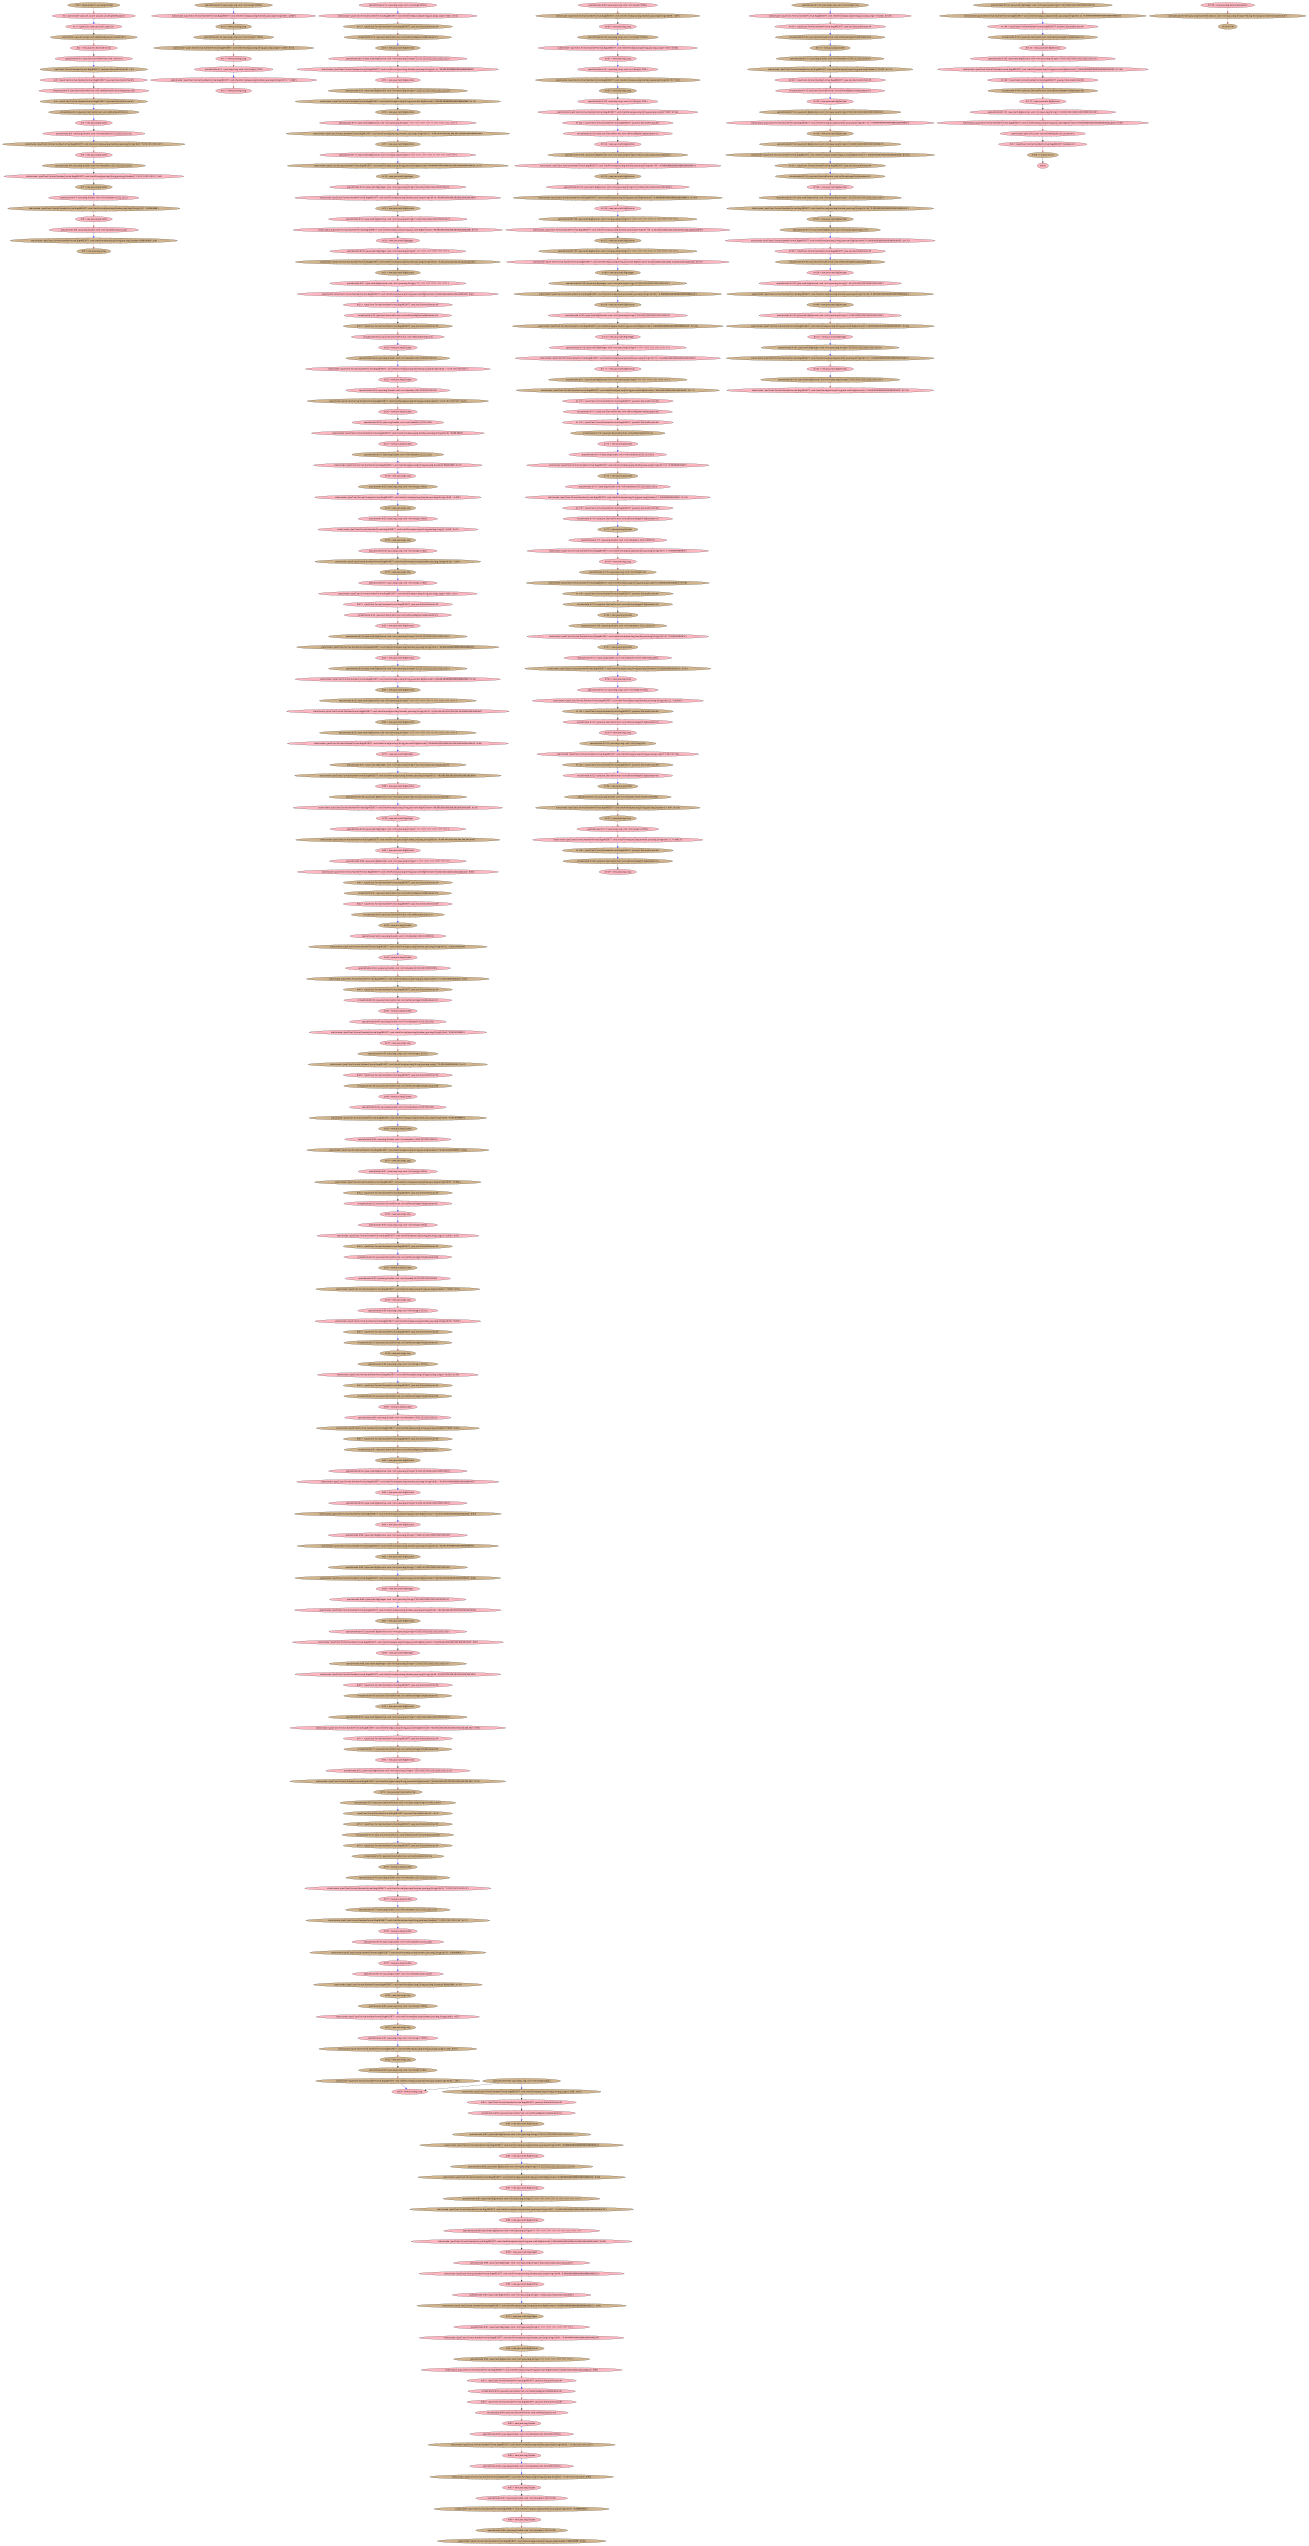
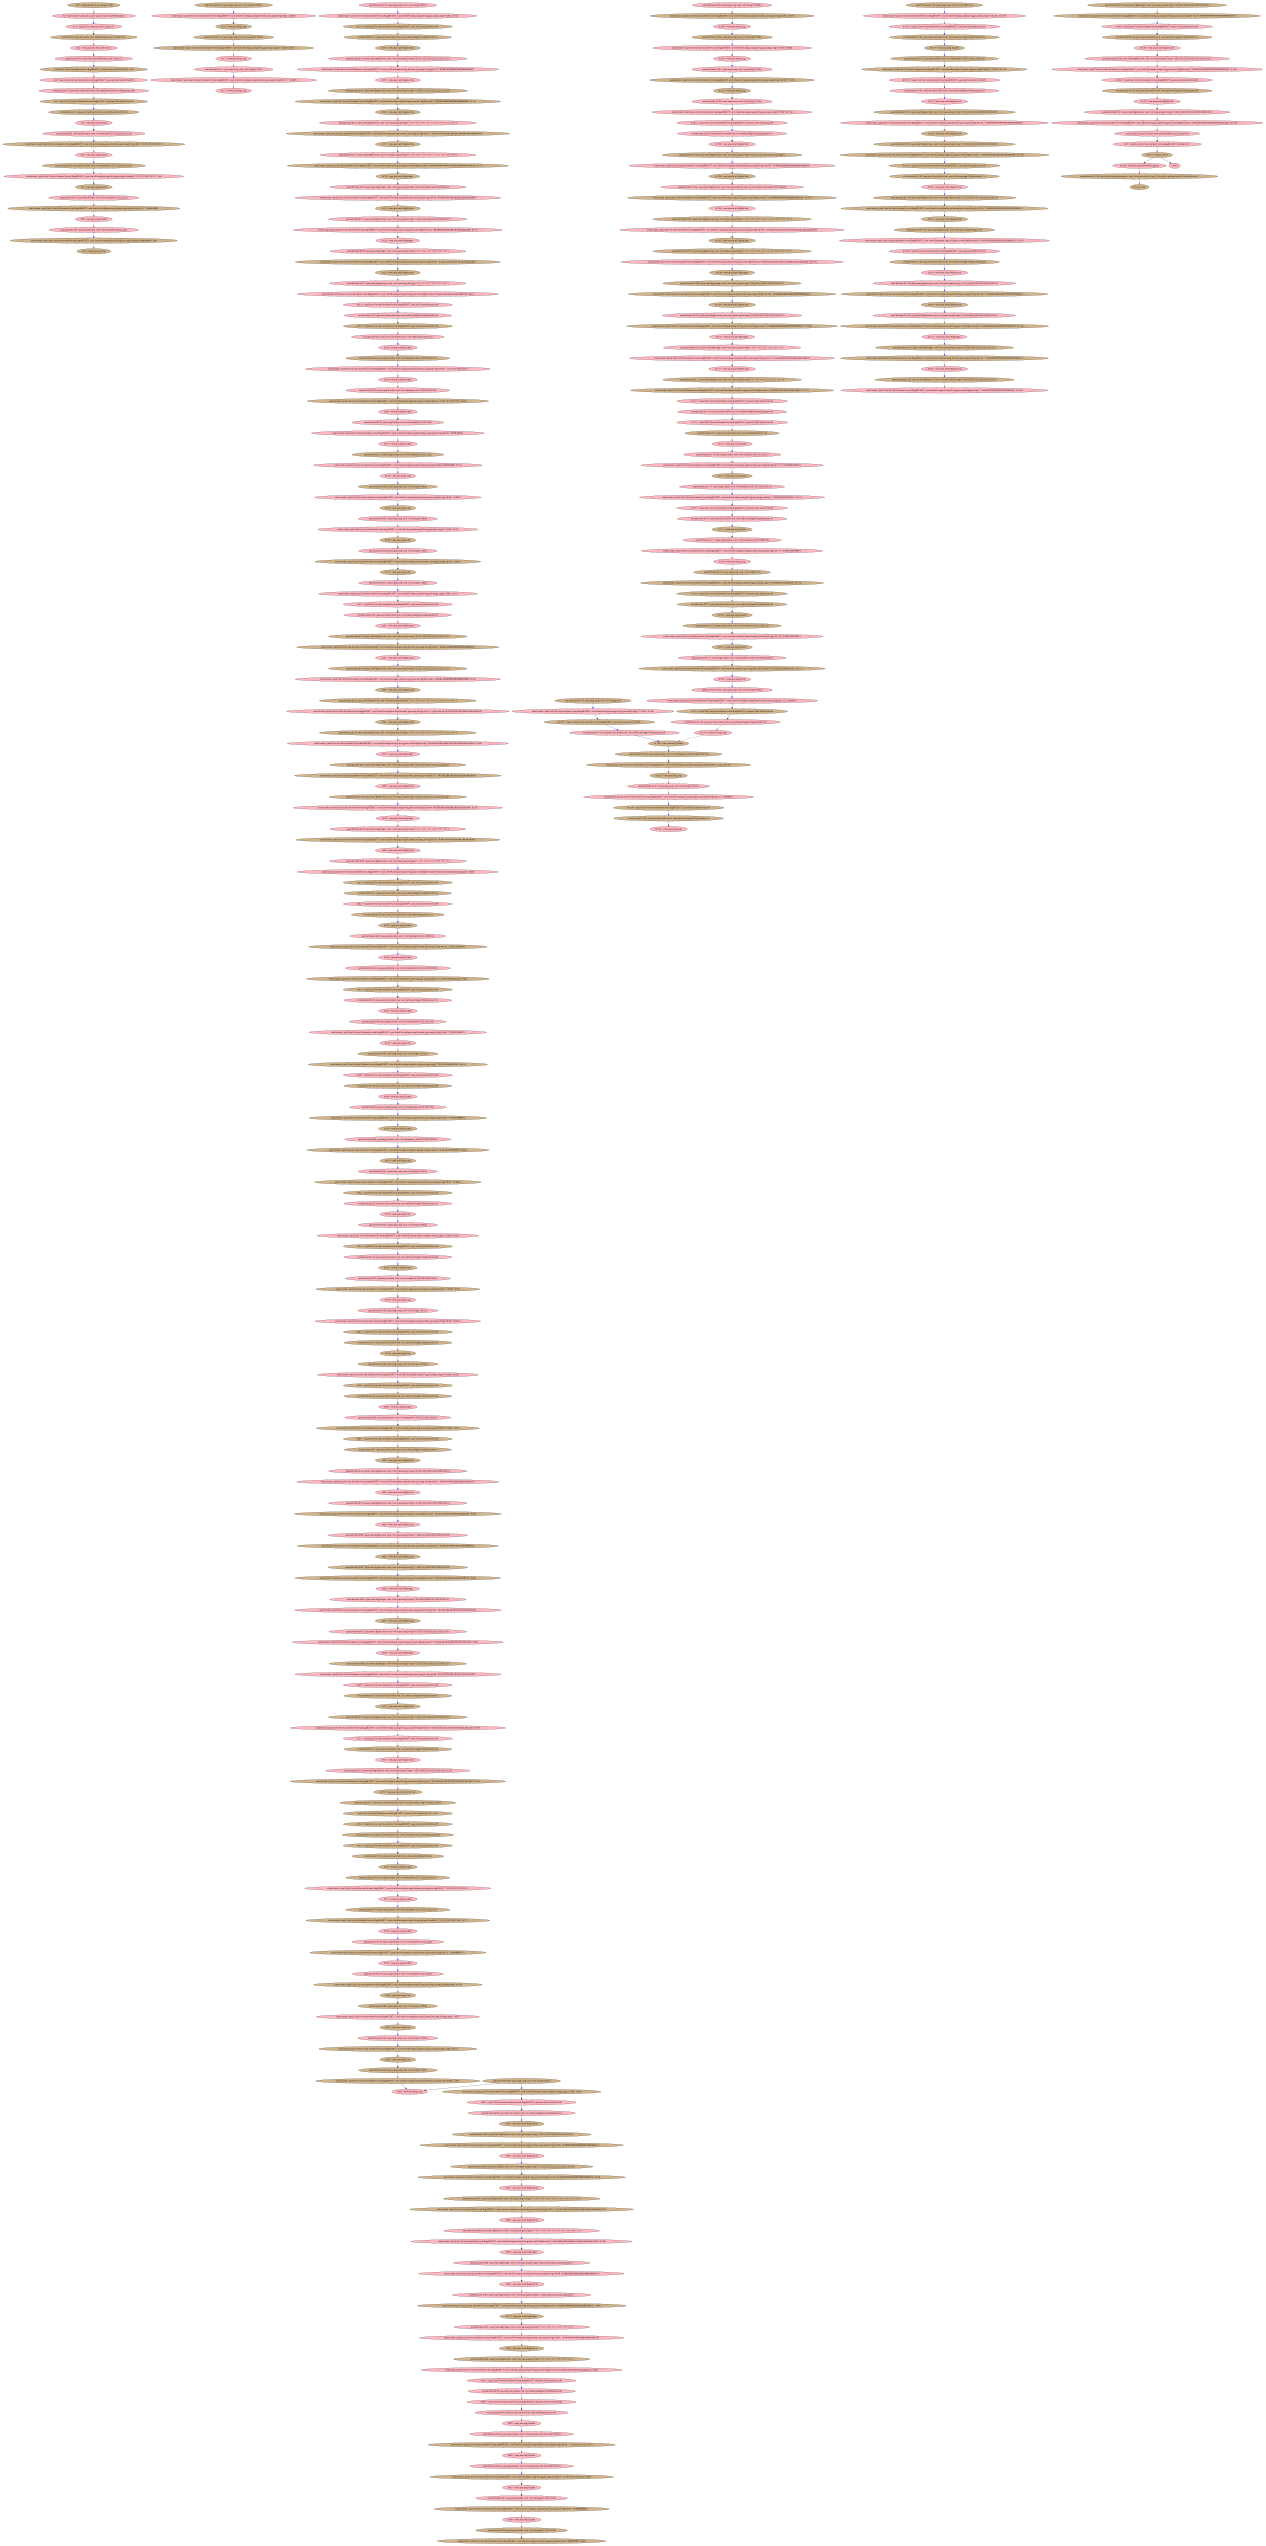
none -> (1149, 160)
(618, 737) -> (692, 738)
